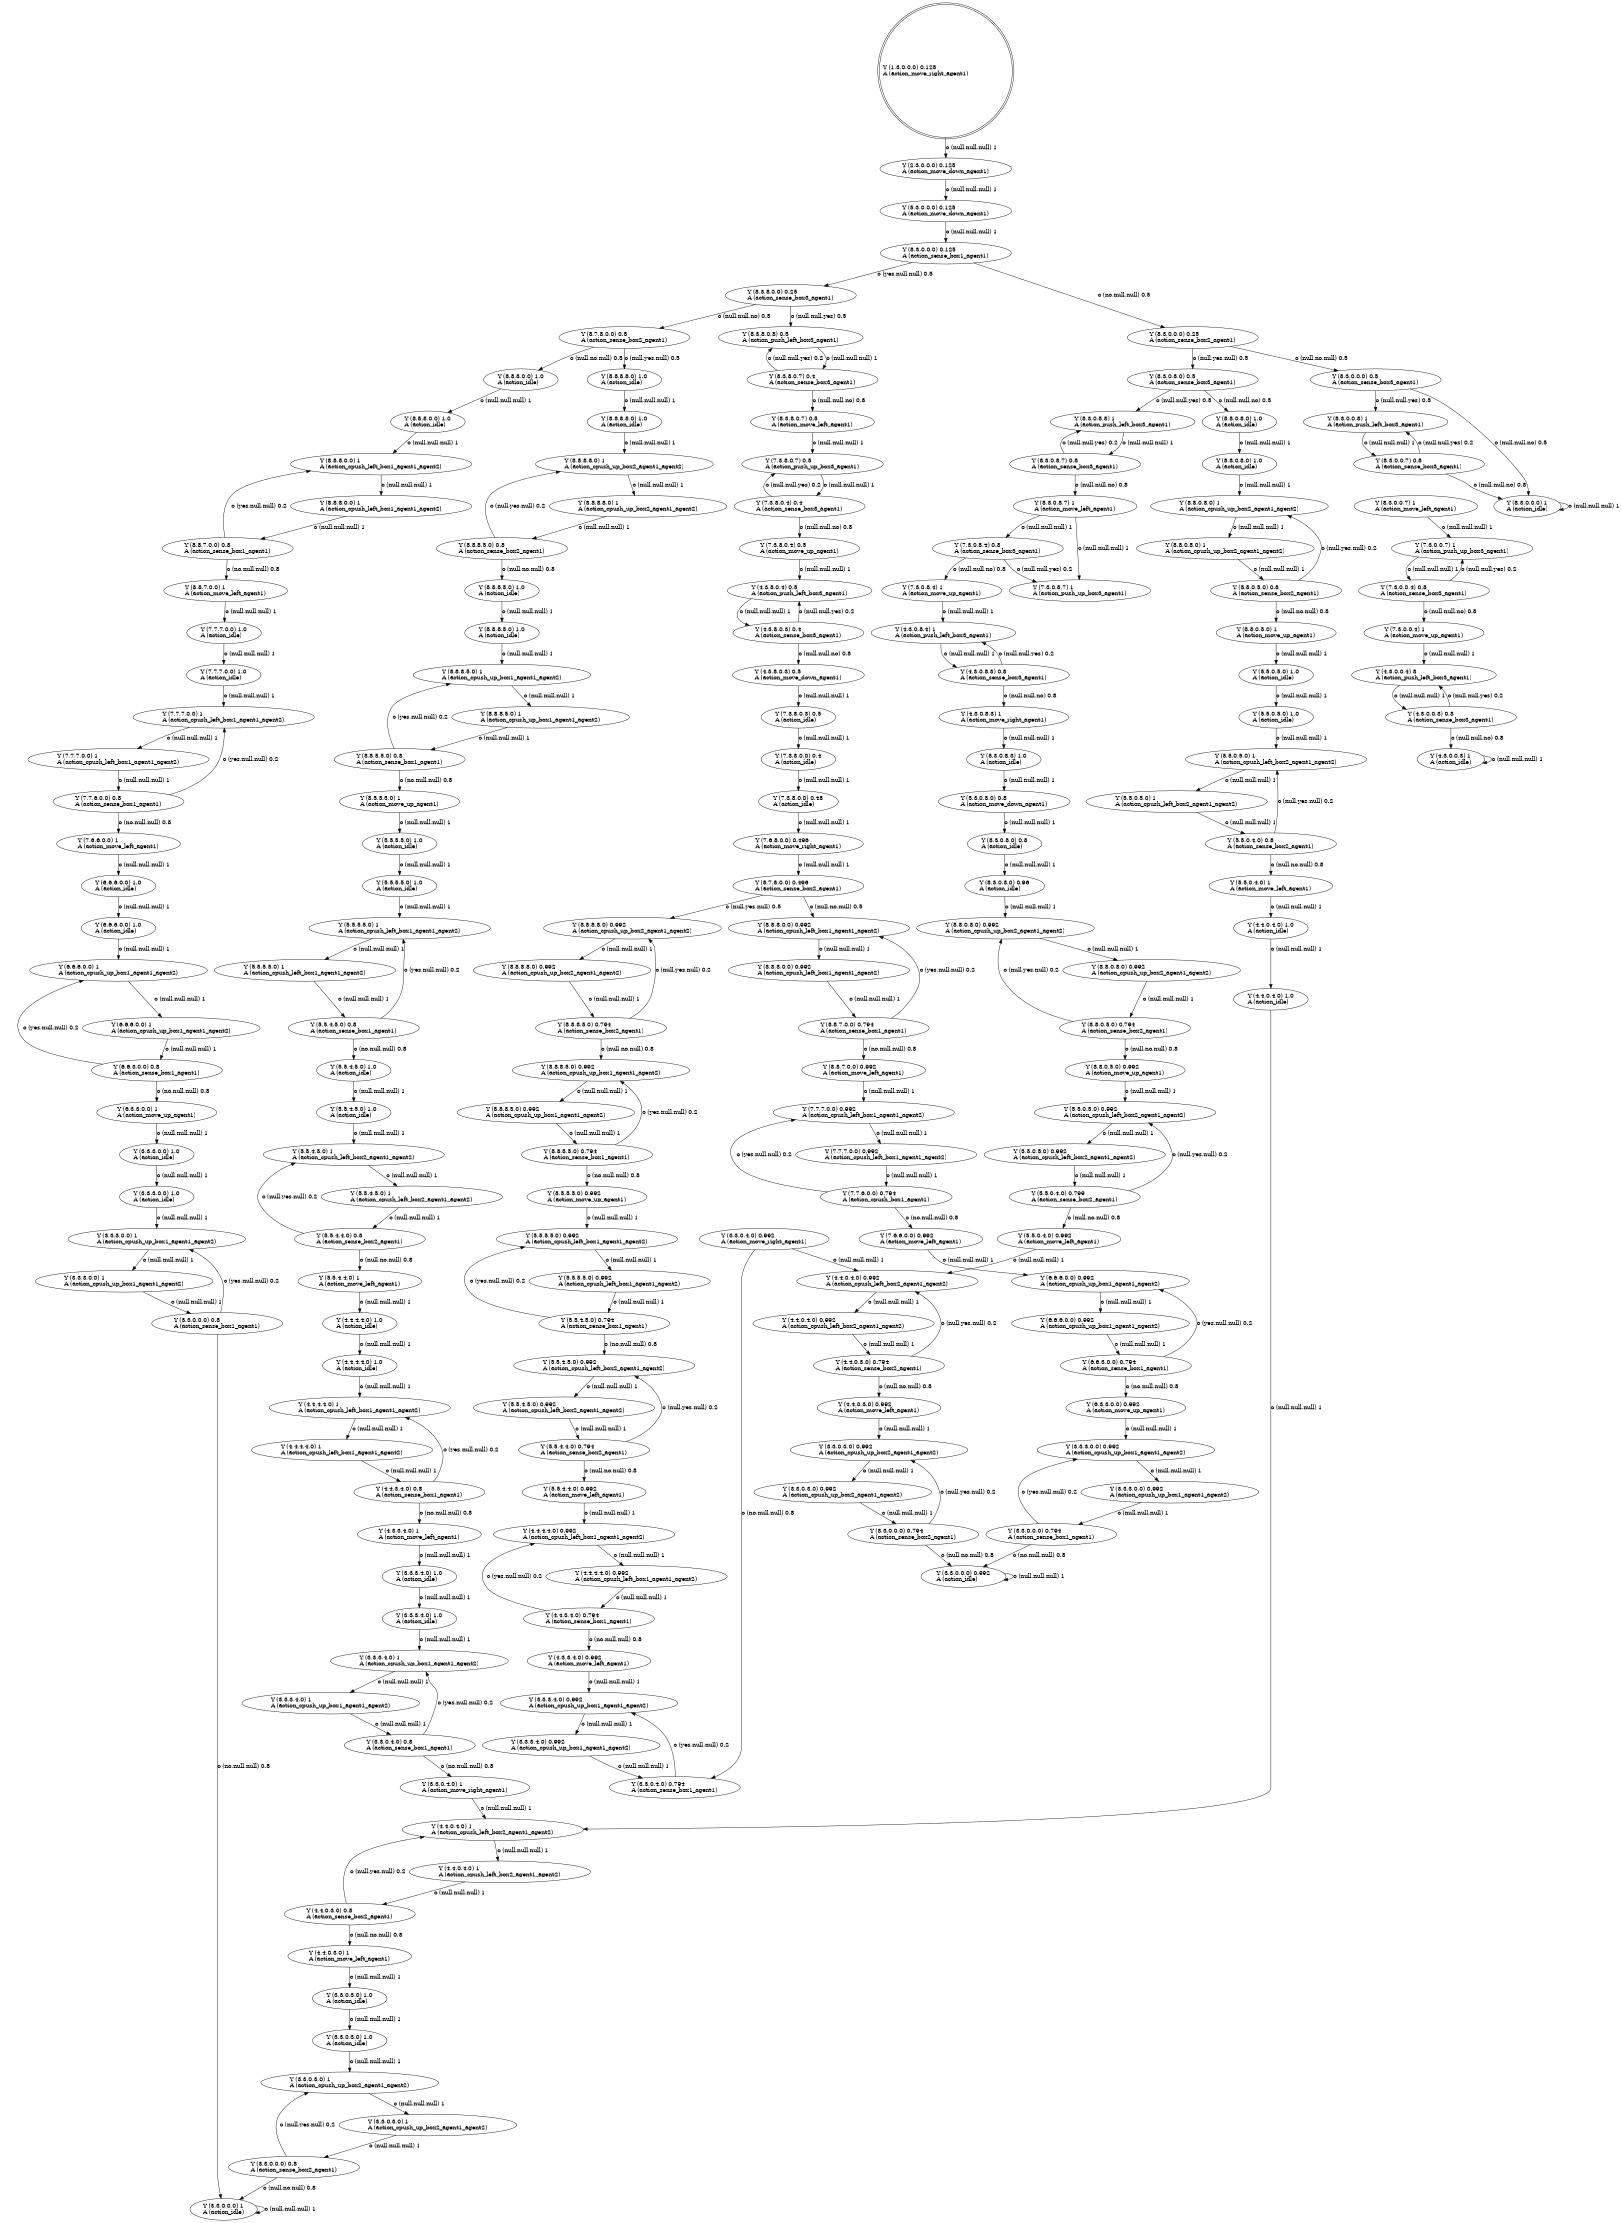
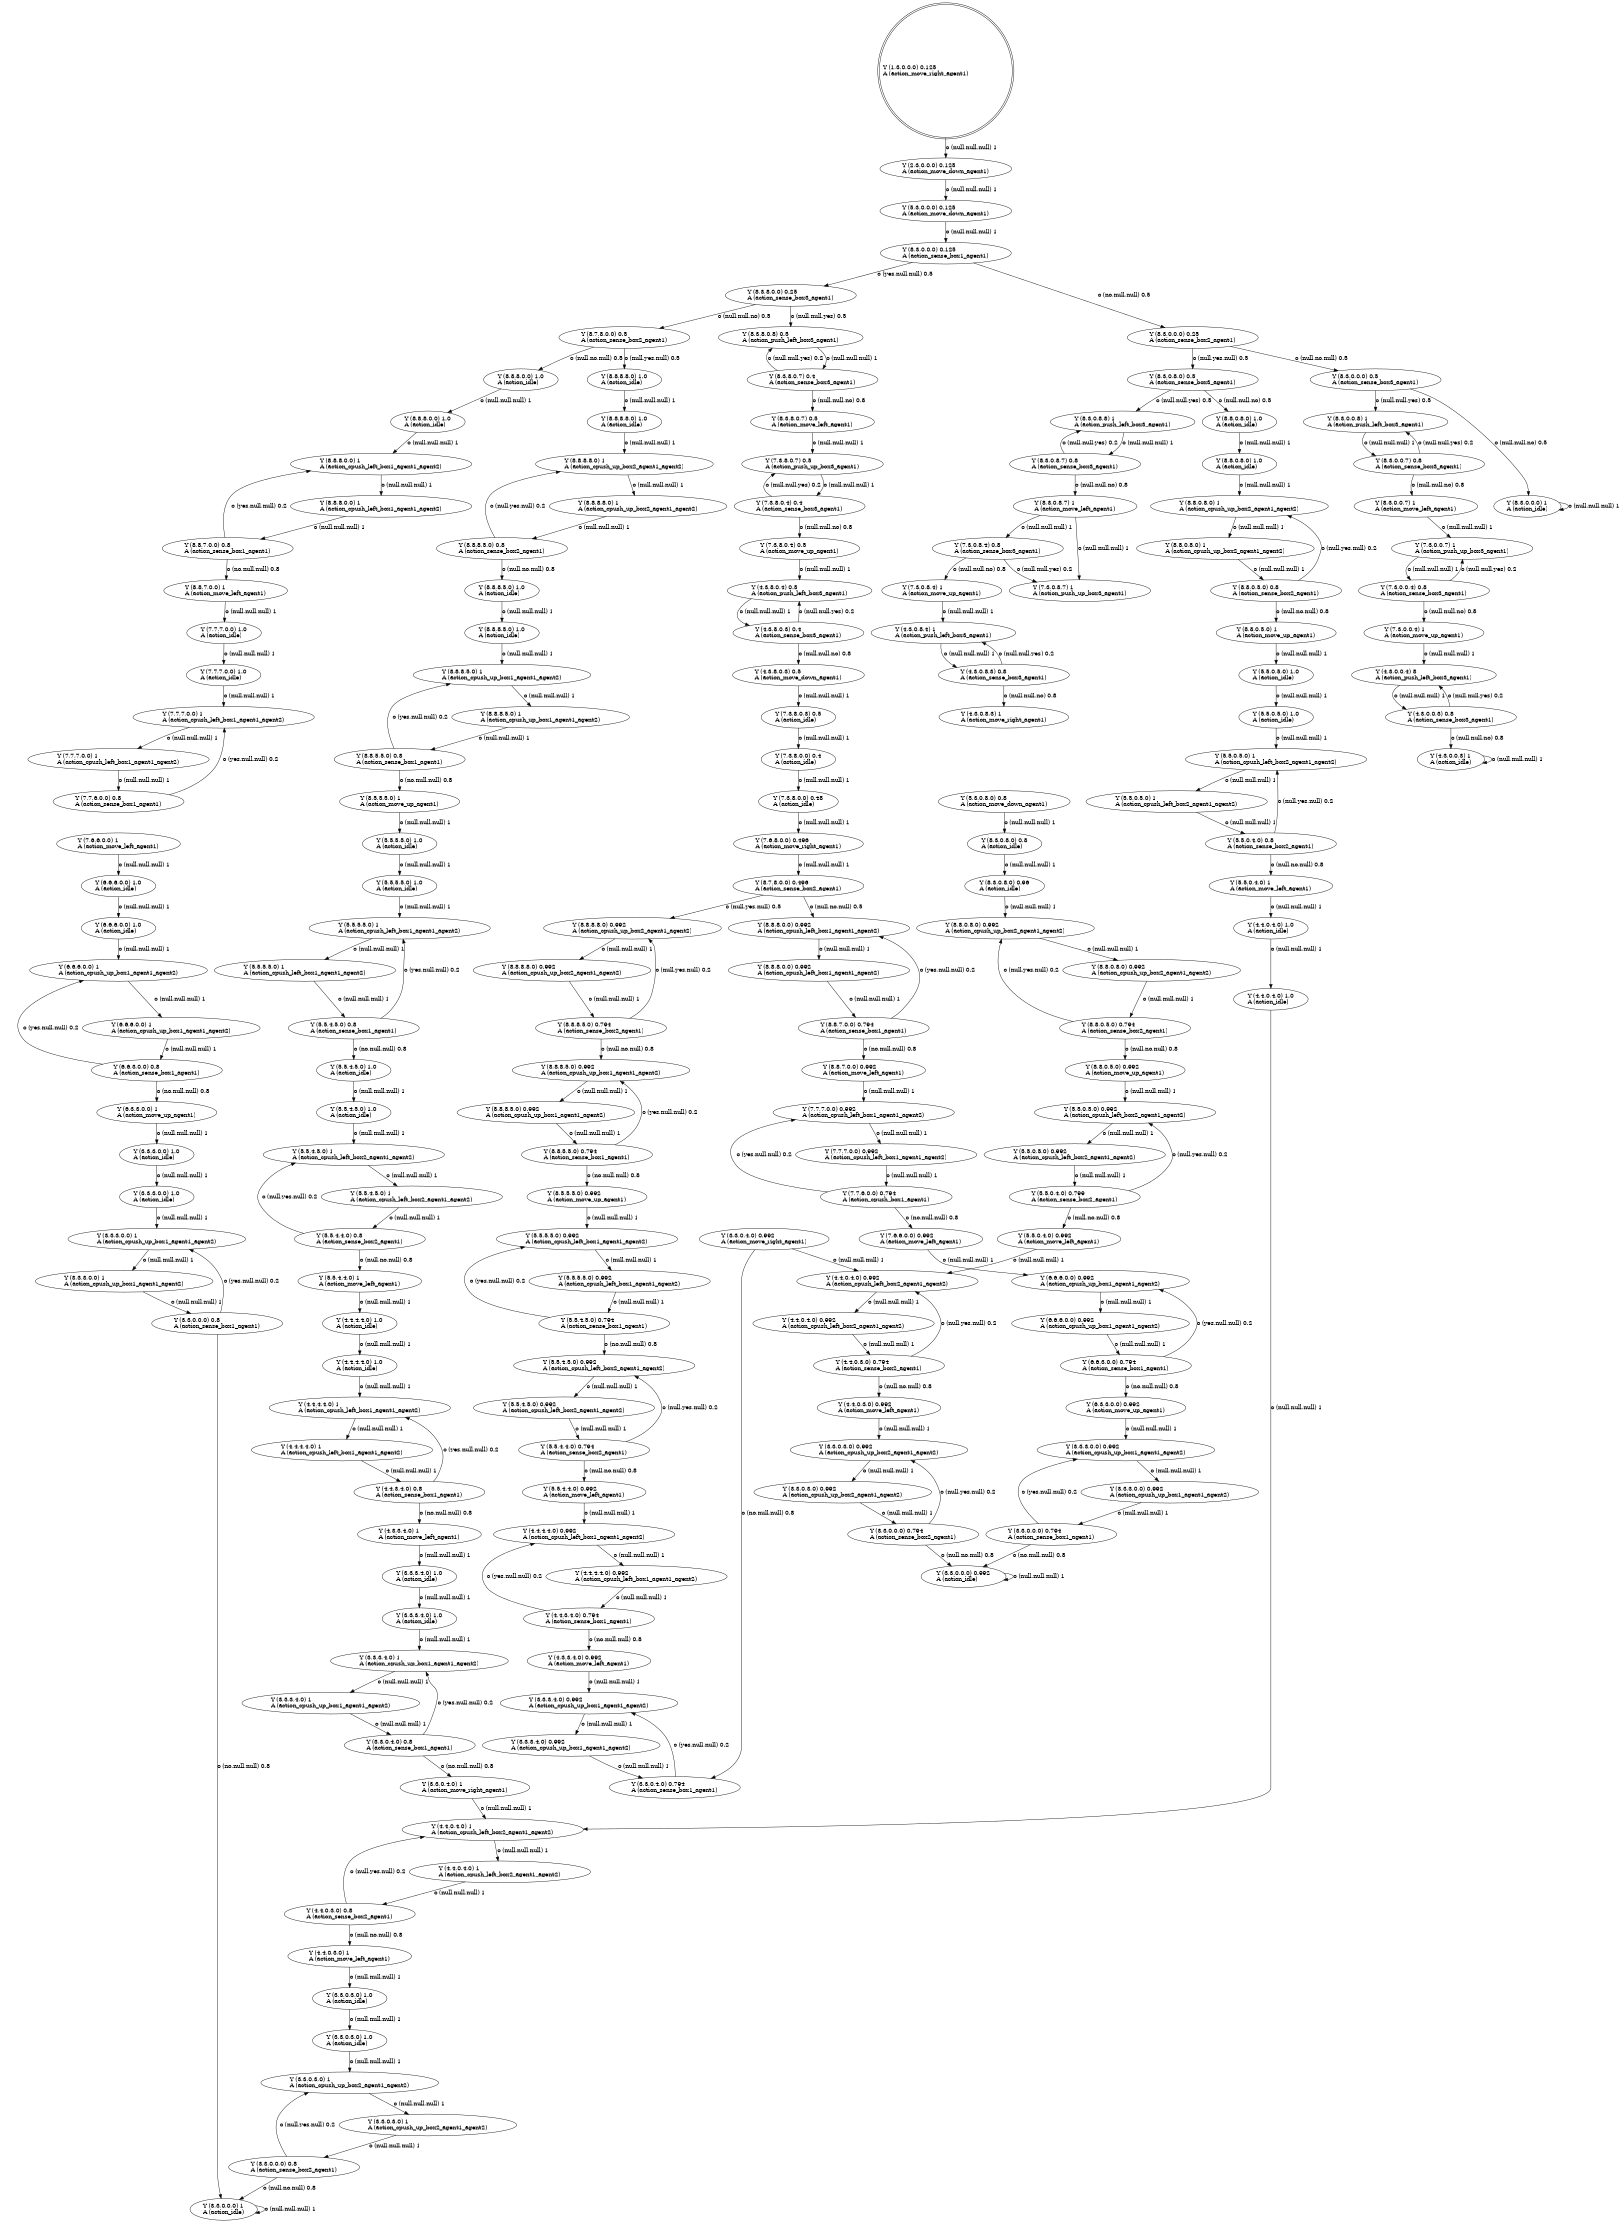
(1472, 487) -> (1411, 483)
(1004, 759) -> none
(119, 821) -> none
